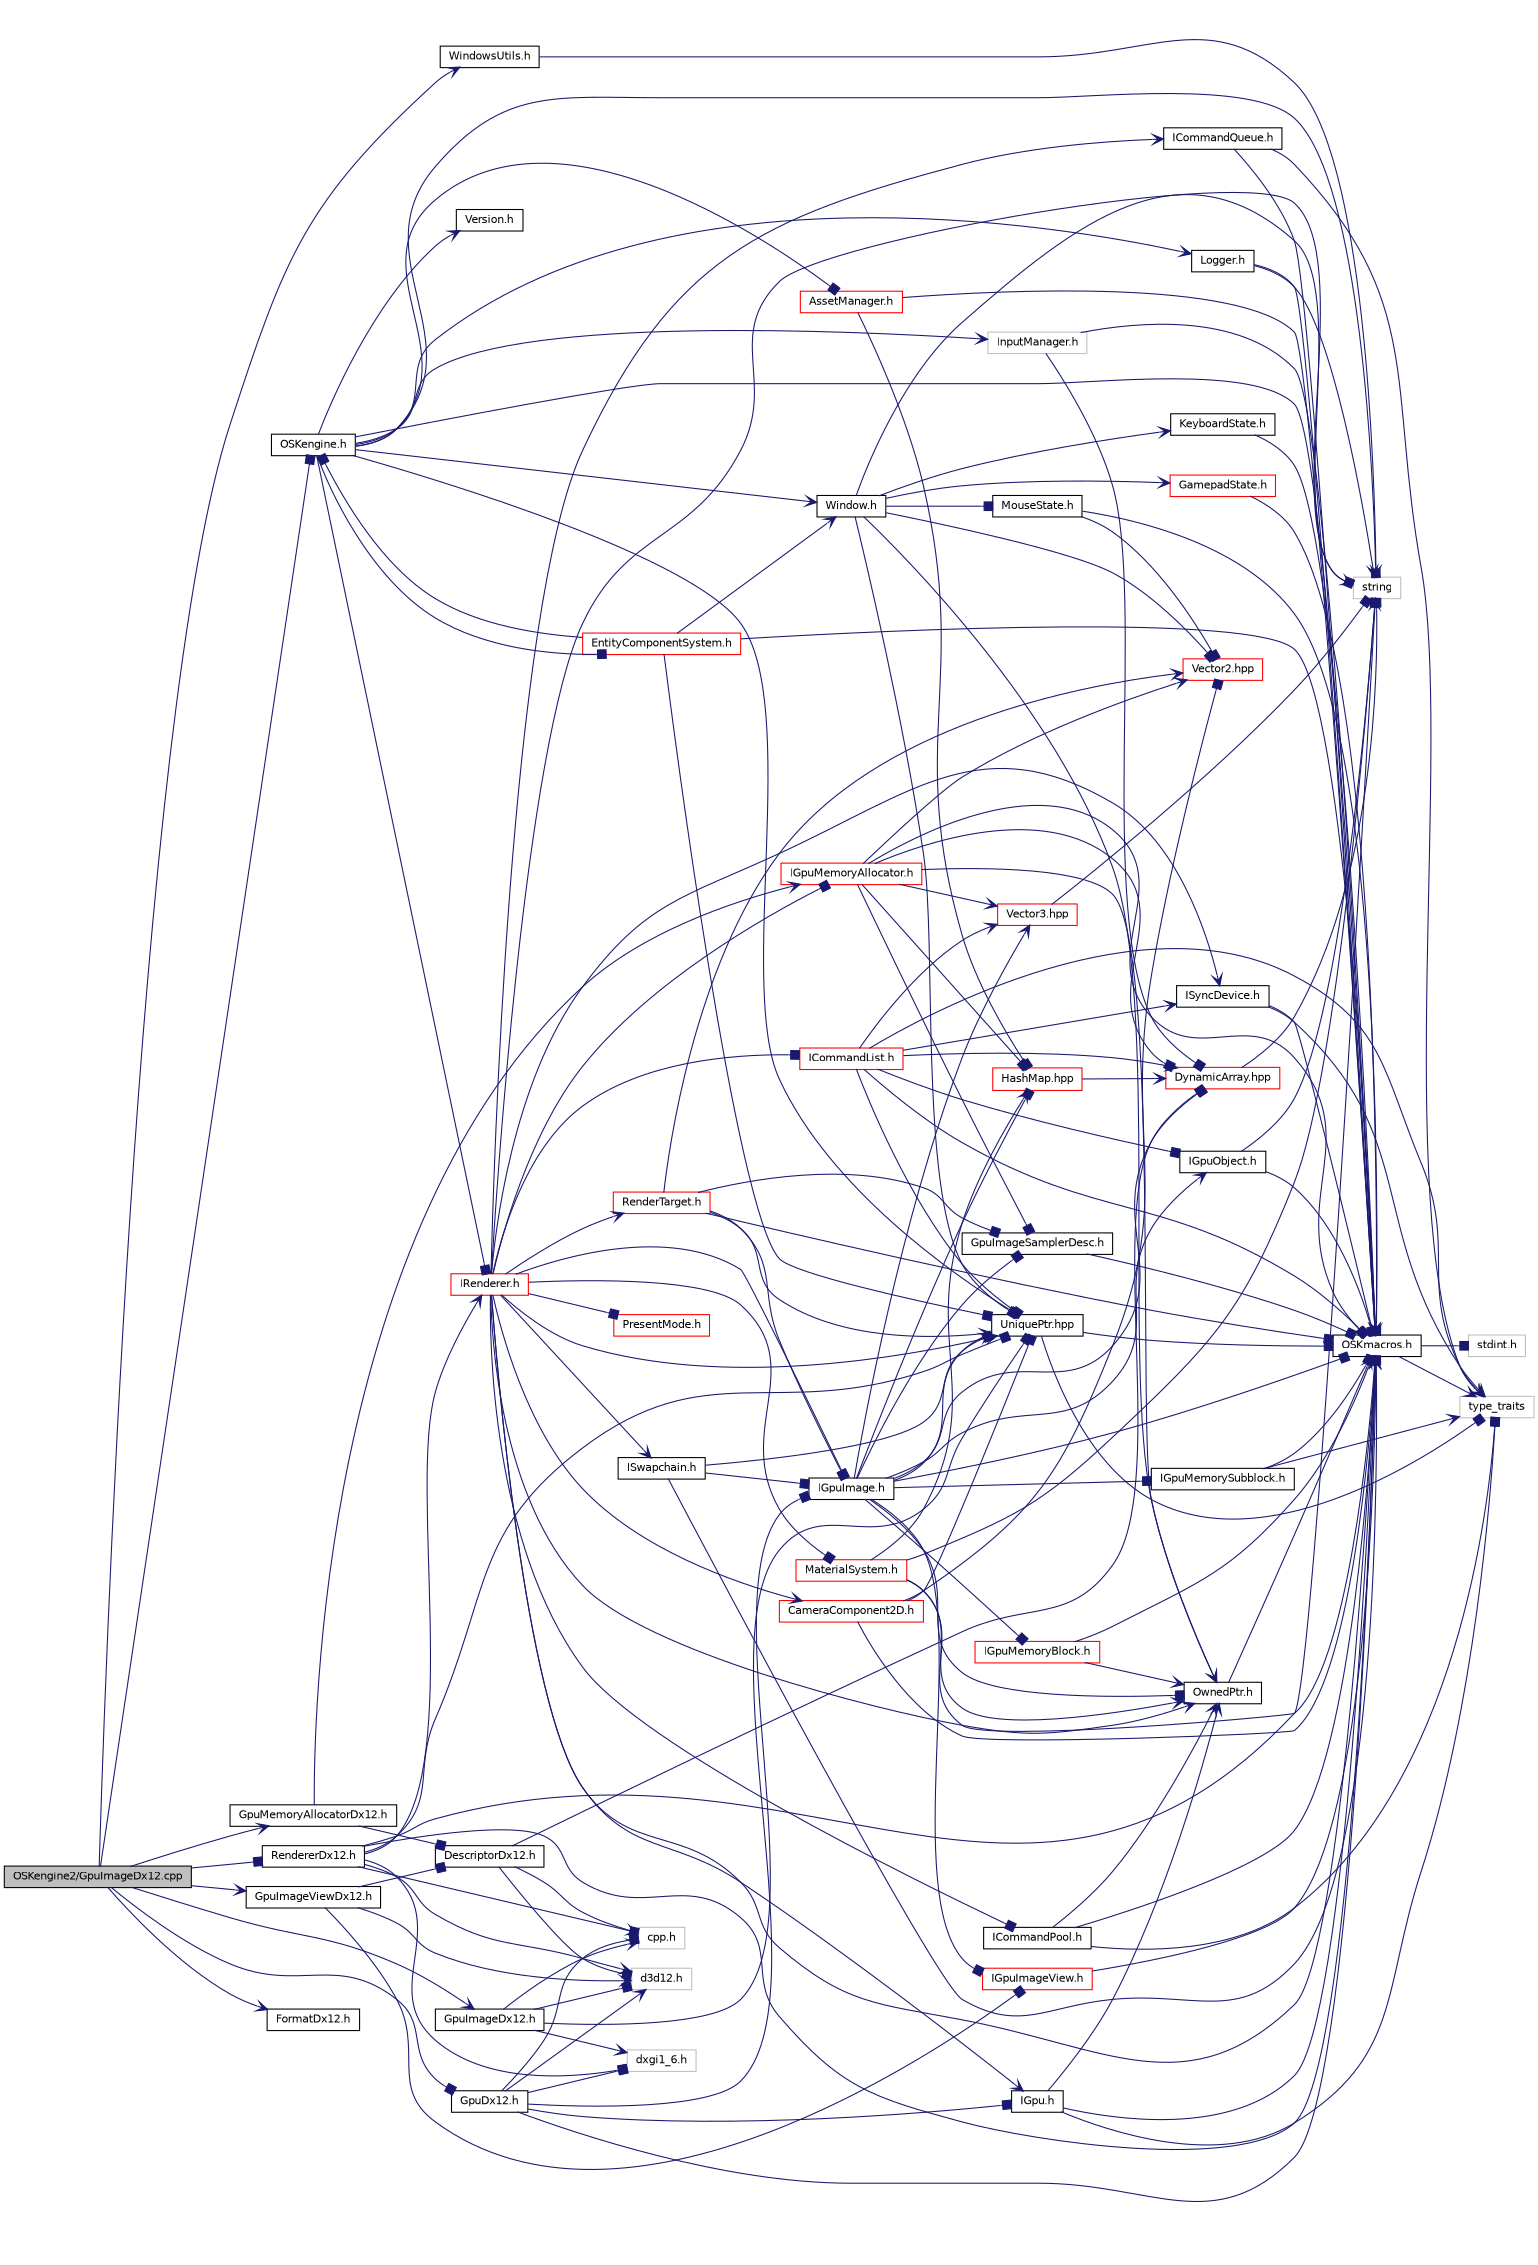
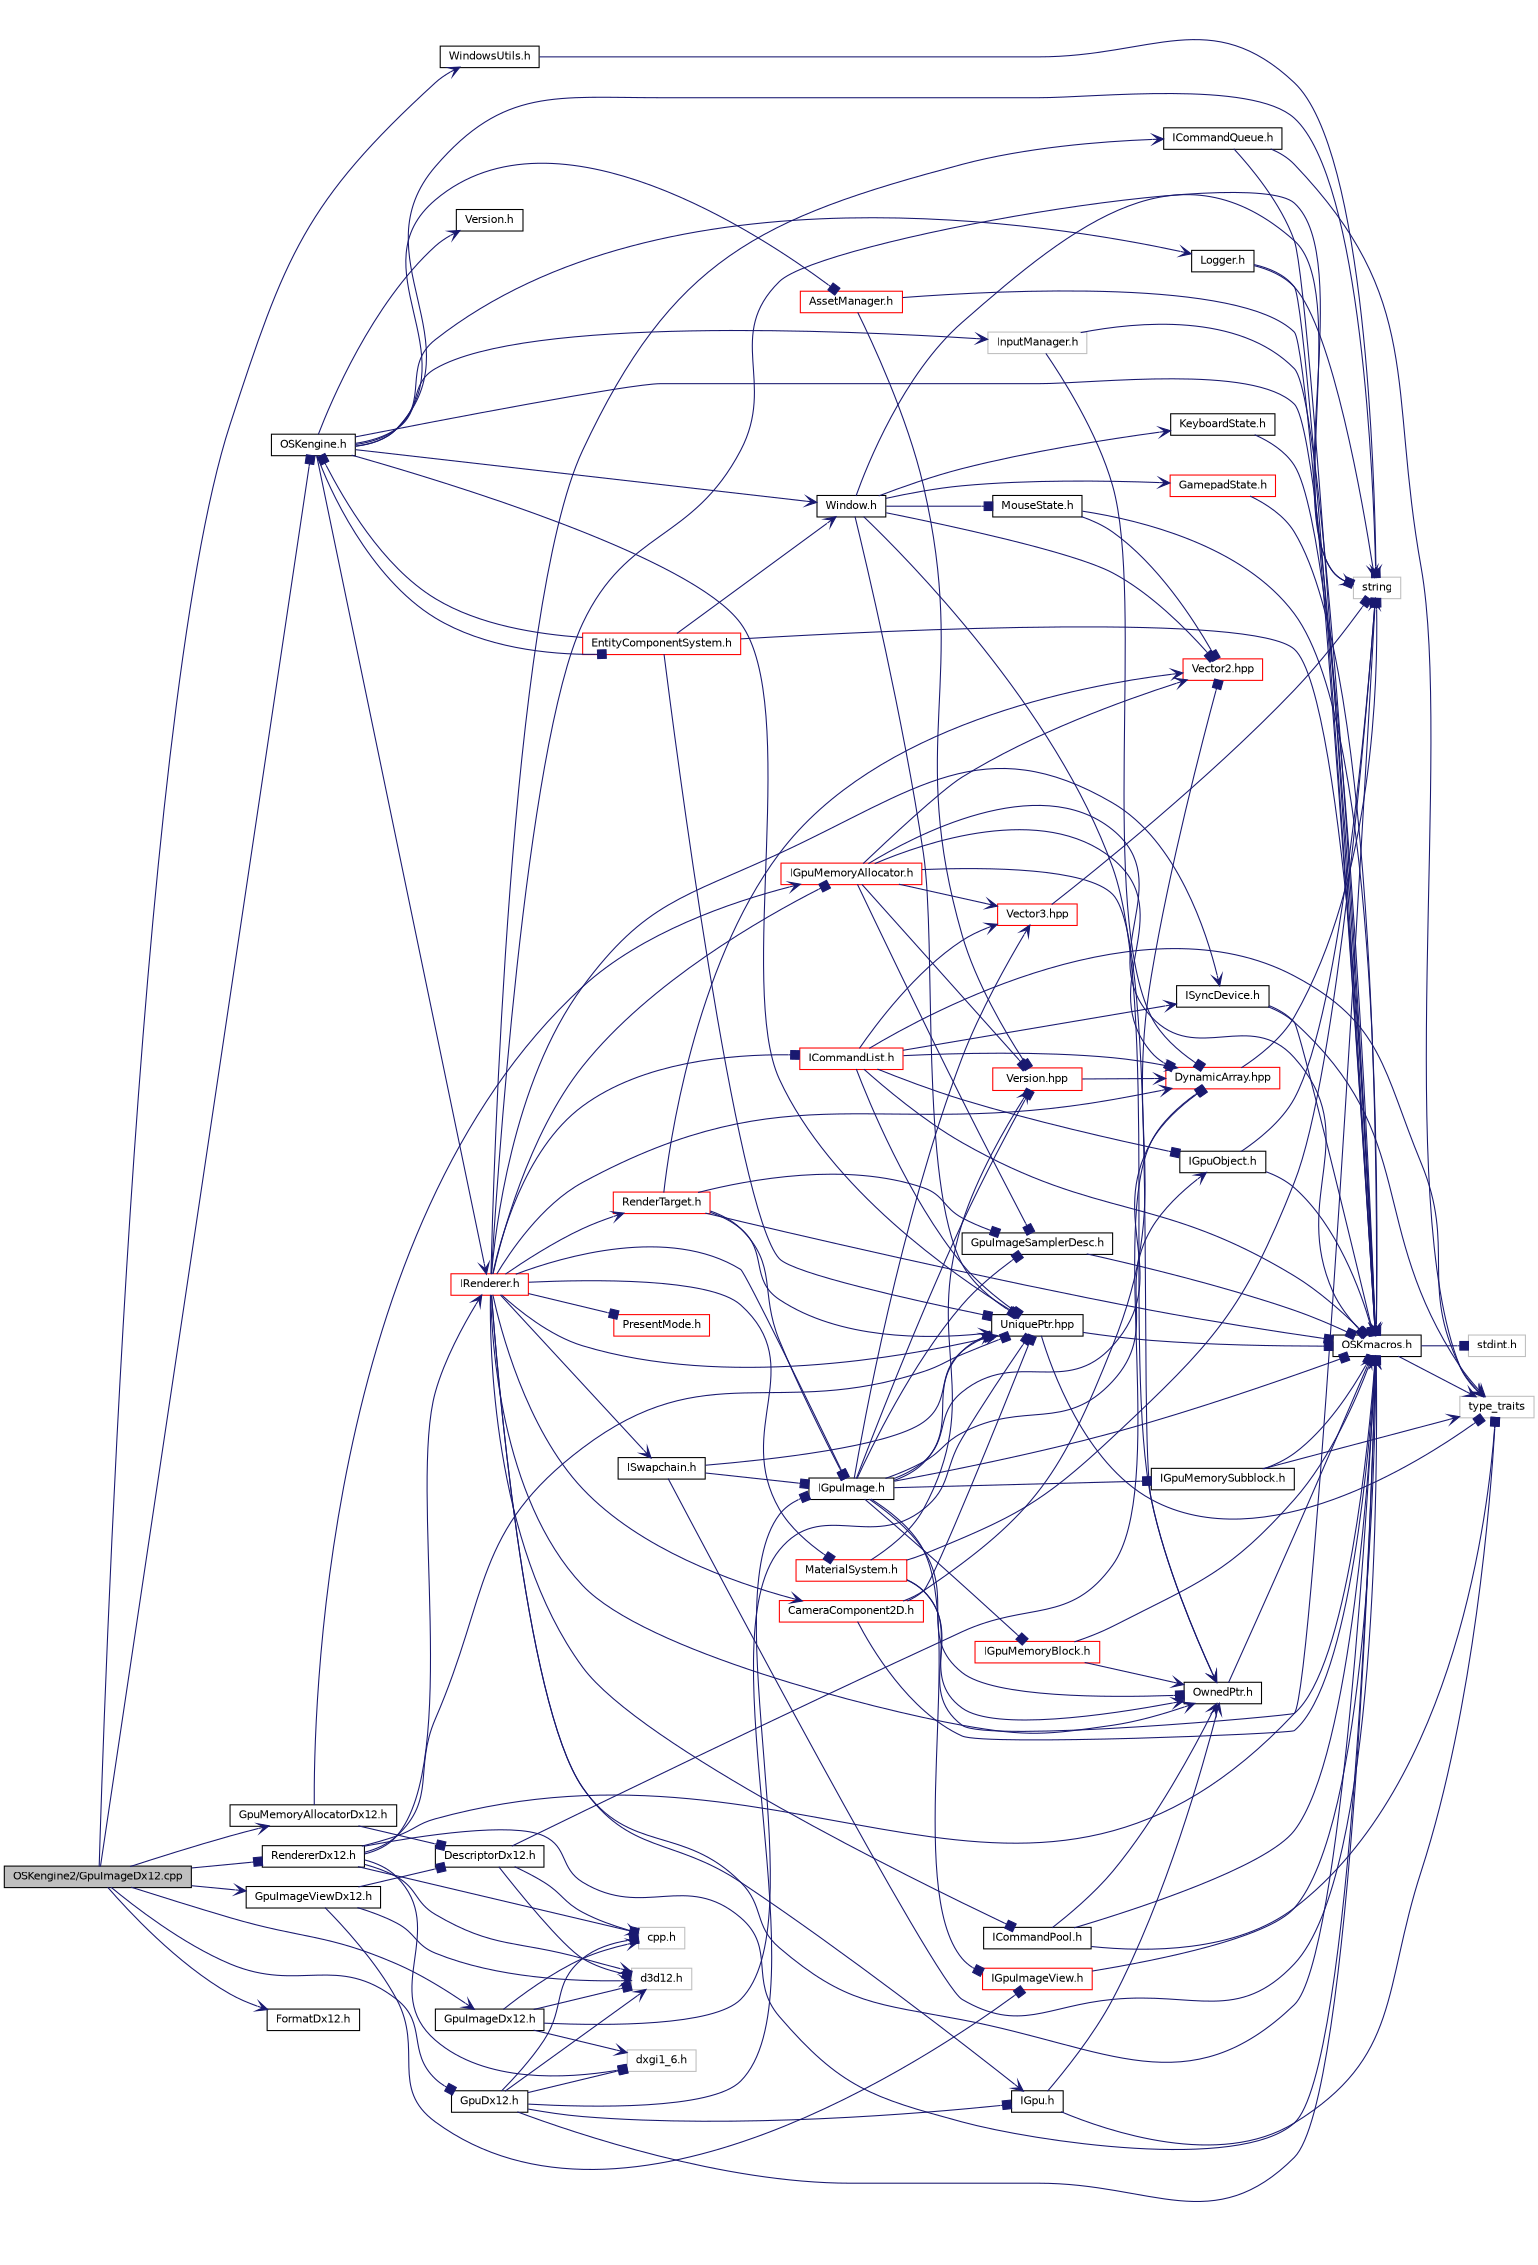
(400, 859) -> (400, 859)
(1037, 1079) -> (1037, 1079)
none -> (785, 1117)
(1337, 1893) -> none
